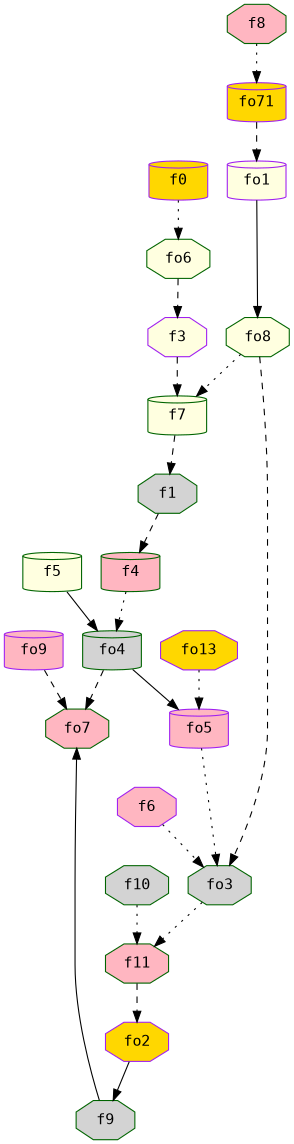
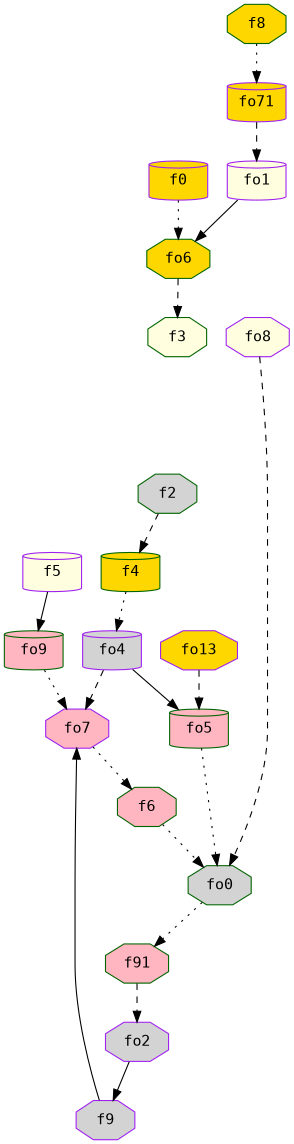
(257, 24) -> (257, 24)
(257, 253) -> (221, 217)
(178, 259) -> (178, 259)
(177, 337) -> (177, 337)
(258, 337) -> (258, 337)
(177, 415) -> none
(167, 494) -> (167, 494)
(52, 572) -> (52, 572)
(130, 572) -> (130, 572)
(79, 607) -> (44, 606)
(34, 650) -> (34, 650)
(112, 650) -> (112, 650)
(199, 684) -> (199, 684)
(53, 685) -> (53, 685)
(77, 729) -> (77, 729)
(199, 729) -> (199, 729)
none -> (109, 764)
(147, 807) -> (147, 807)
(137, 885) -> none
(220, 885) -> (220, 885)
(137, 964) -> (137, 964)
(137, 1042) -> (137, 1042)
(105, 1120) -> (105, 1120)
